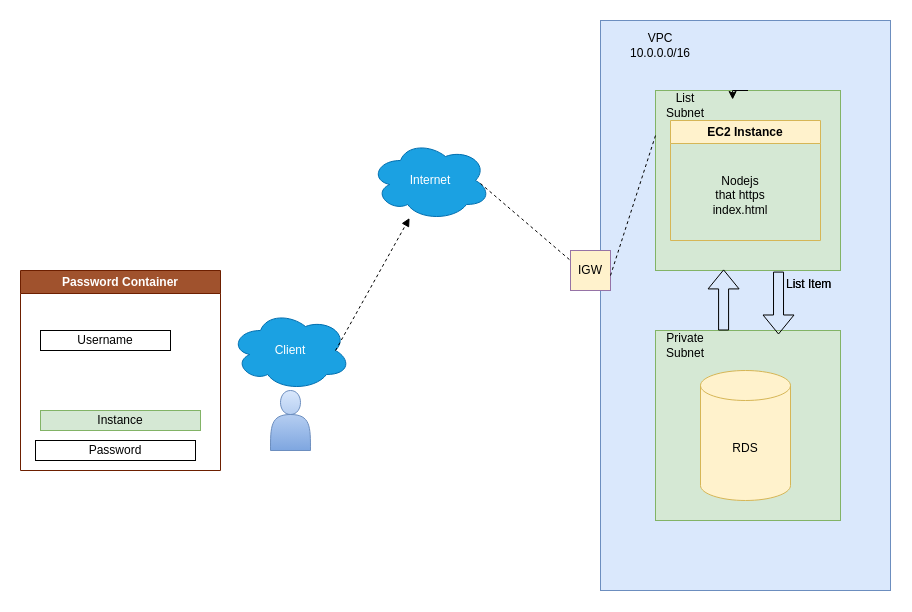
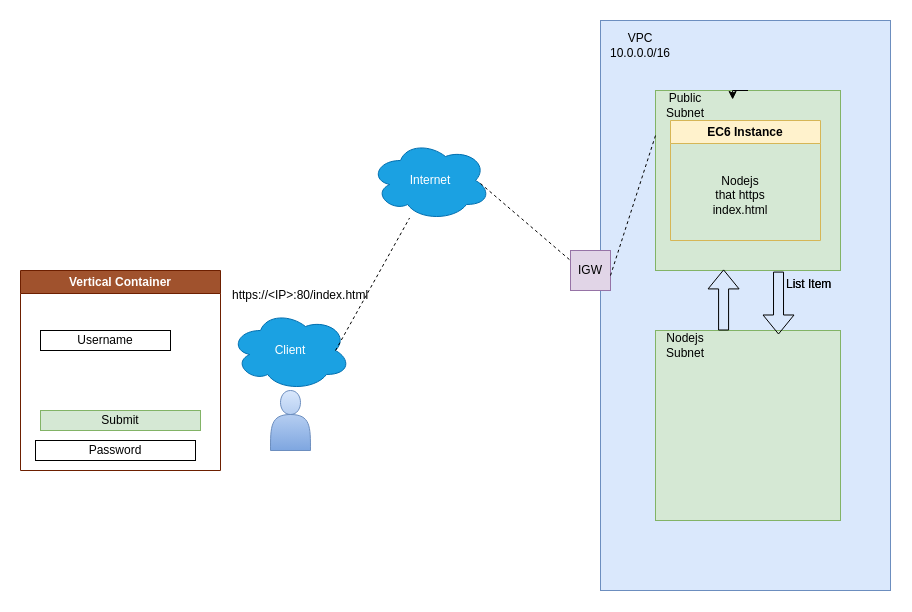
(661, 46) -> (641, 46)
(686, 106) -> (686, 106)
(746, 133) -> (746, 133)
(405, 226) -> (407, 222)
(591, 271) -> (591, 271)
(121, 283) -> (121, 283)
none -> (301, 296)
(686, 346) -> (686, 346)
(121, 421) -> (121, 421)
(746, 436) -> none
